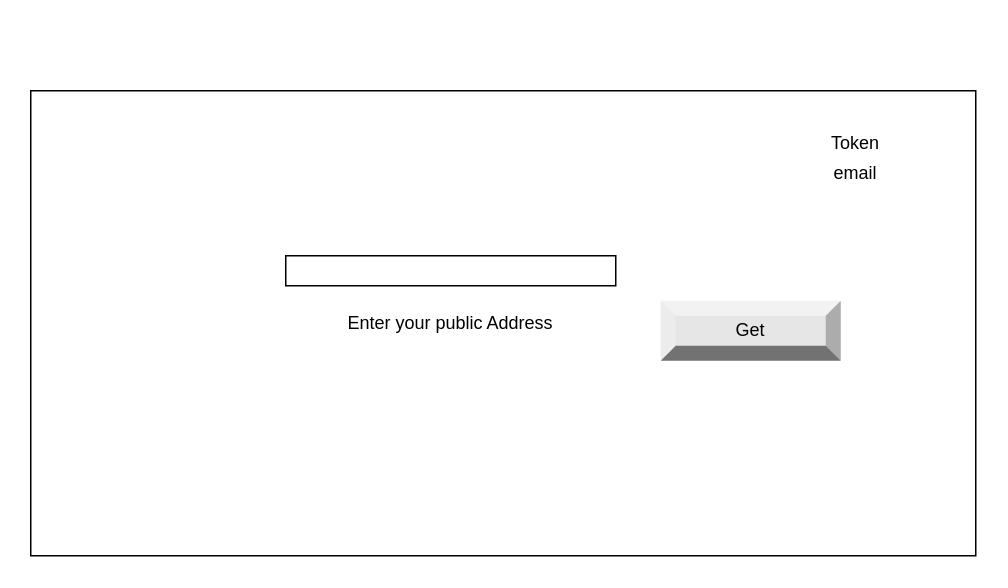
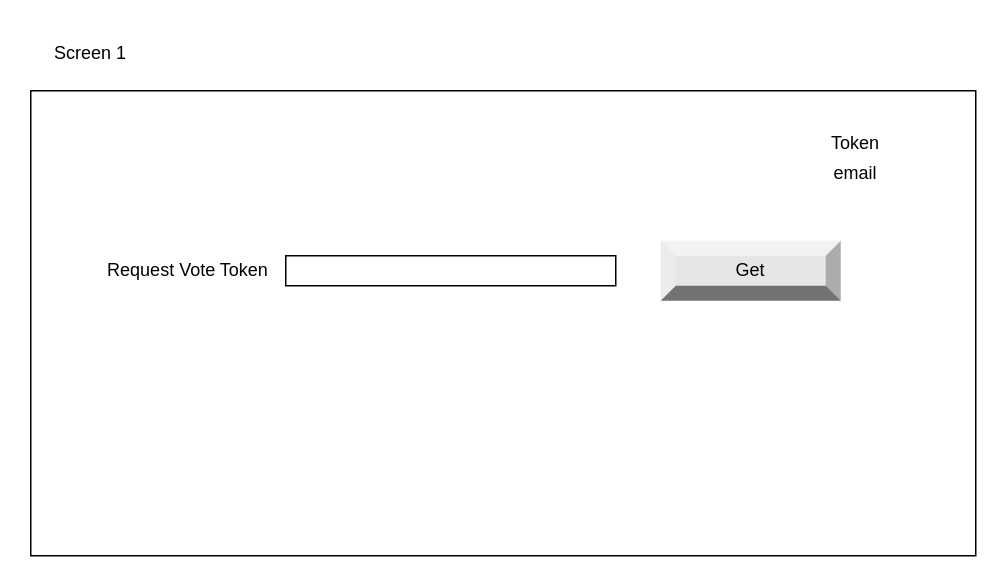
none -> (91, 53)
none -> (188, 271)
(451, 323) -> none
(751, 331) -> (751, 271)
